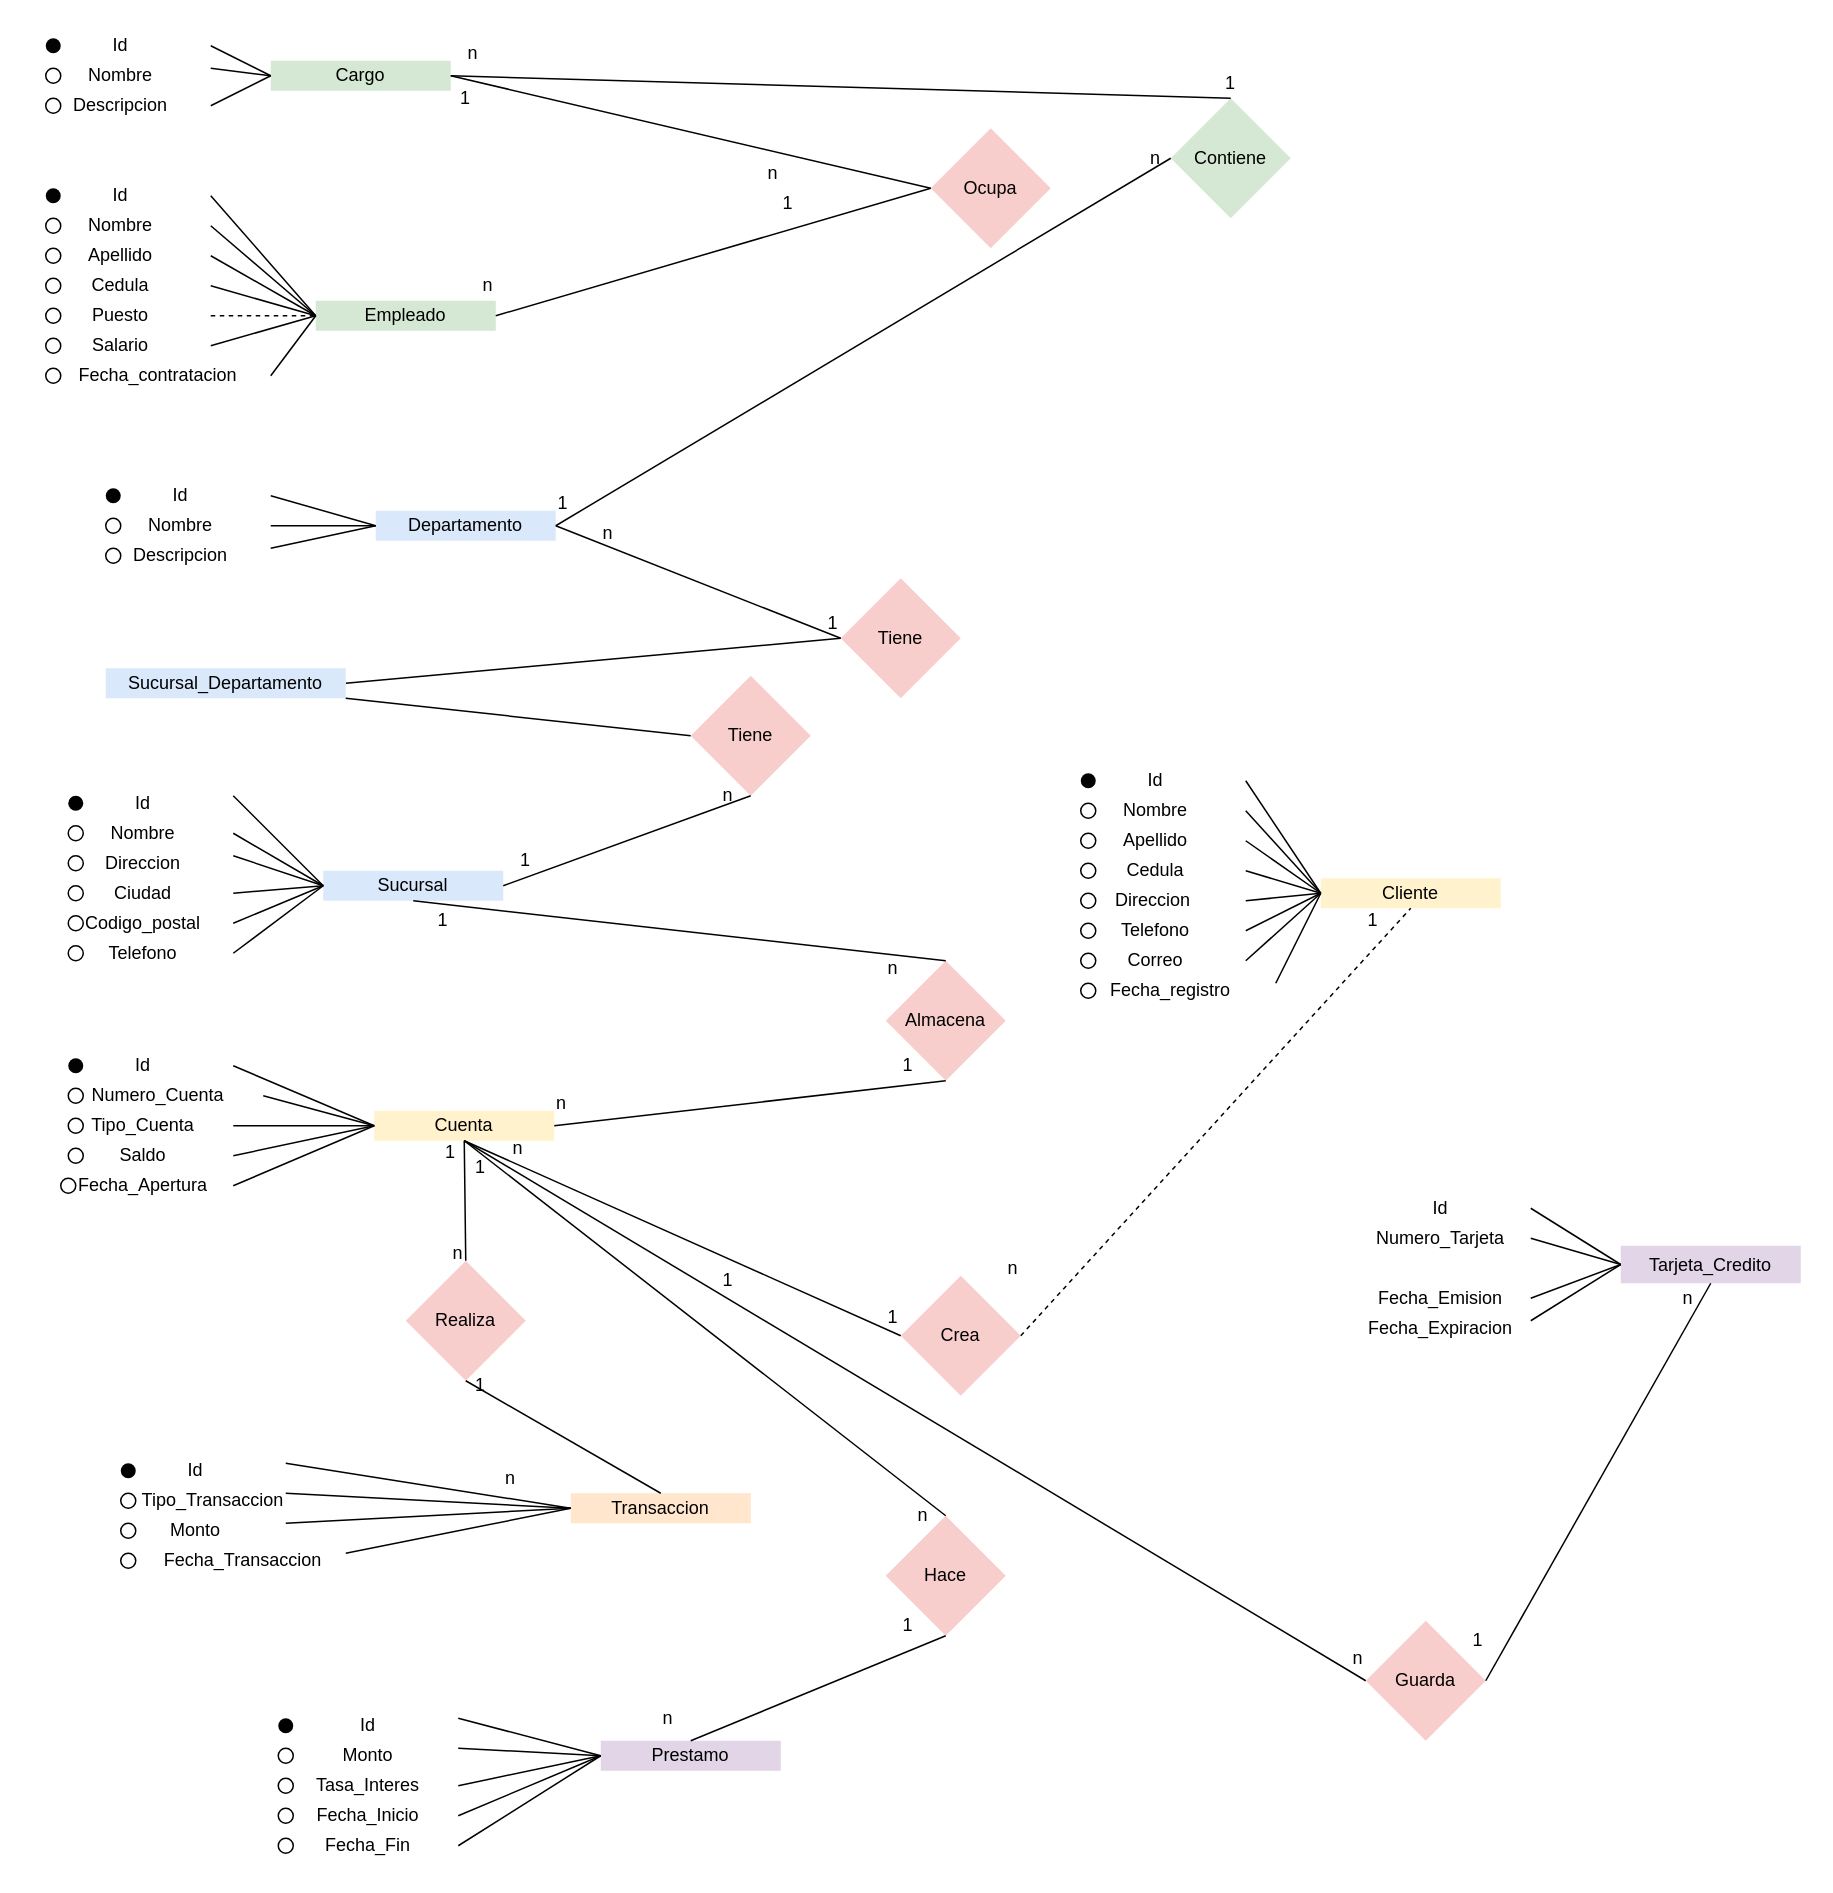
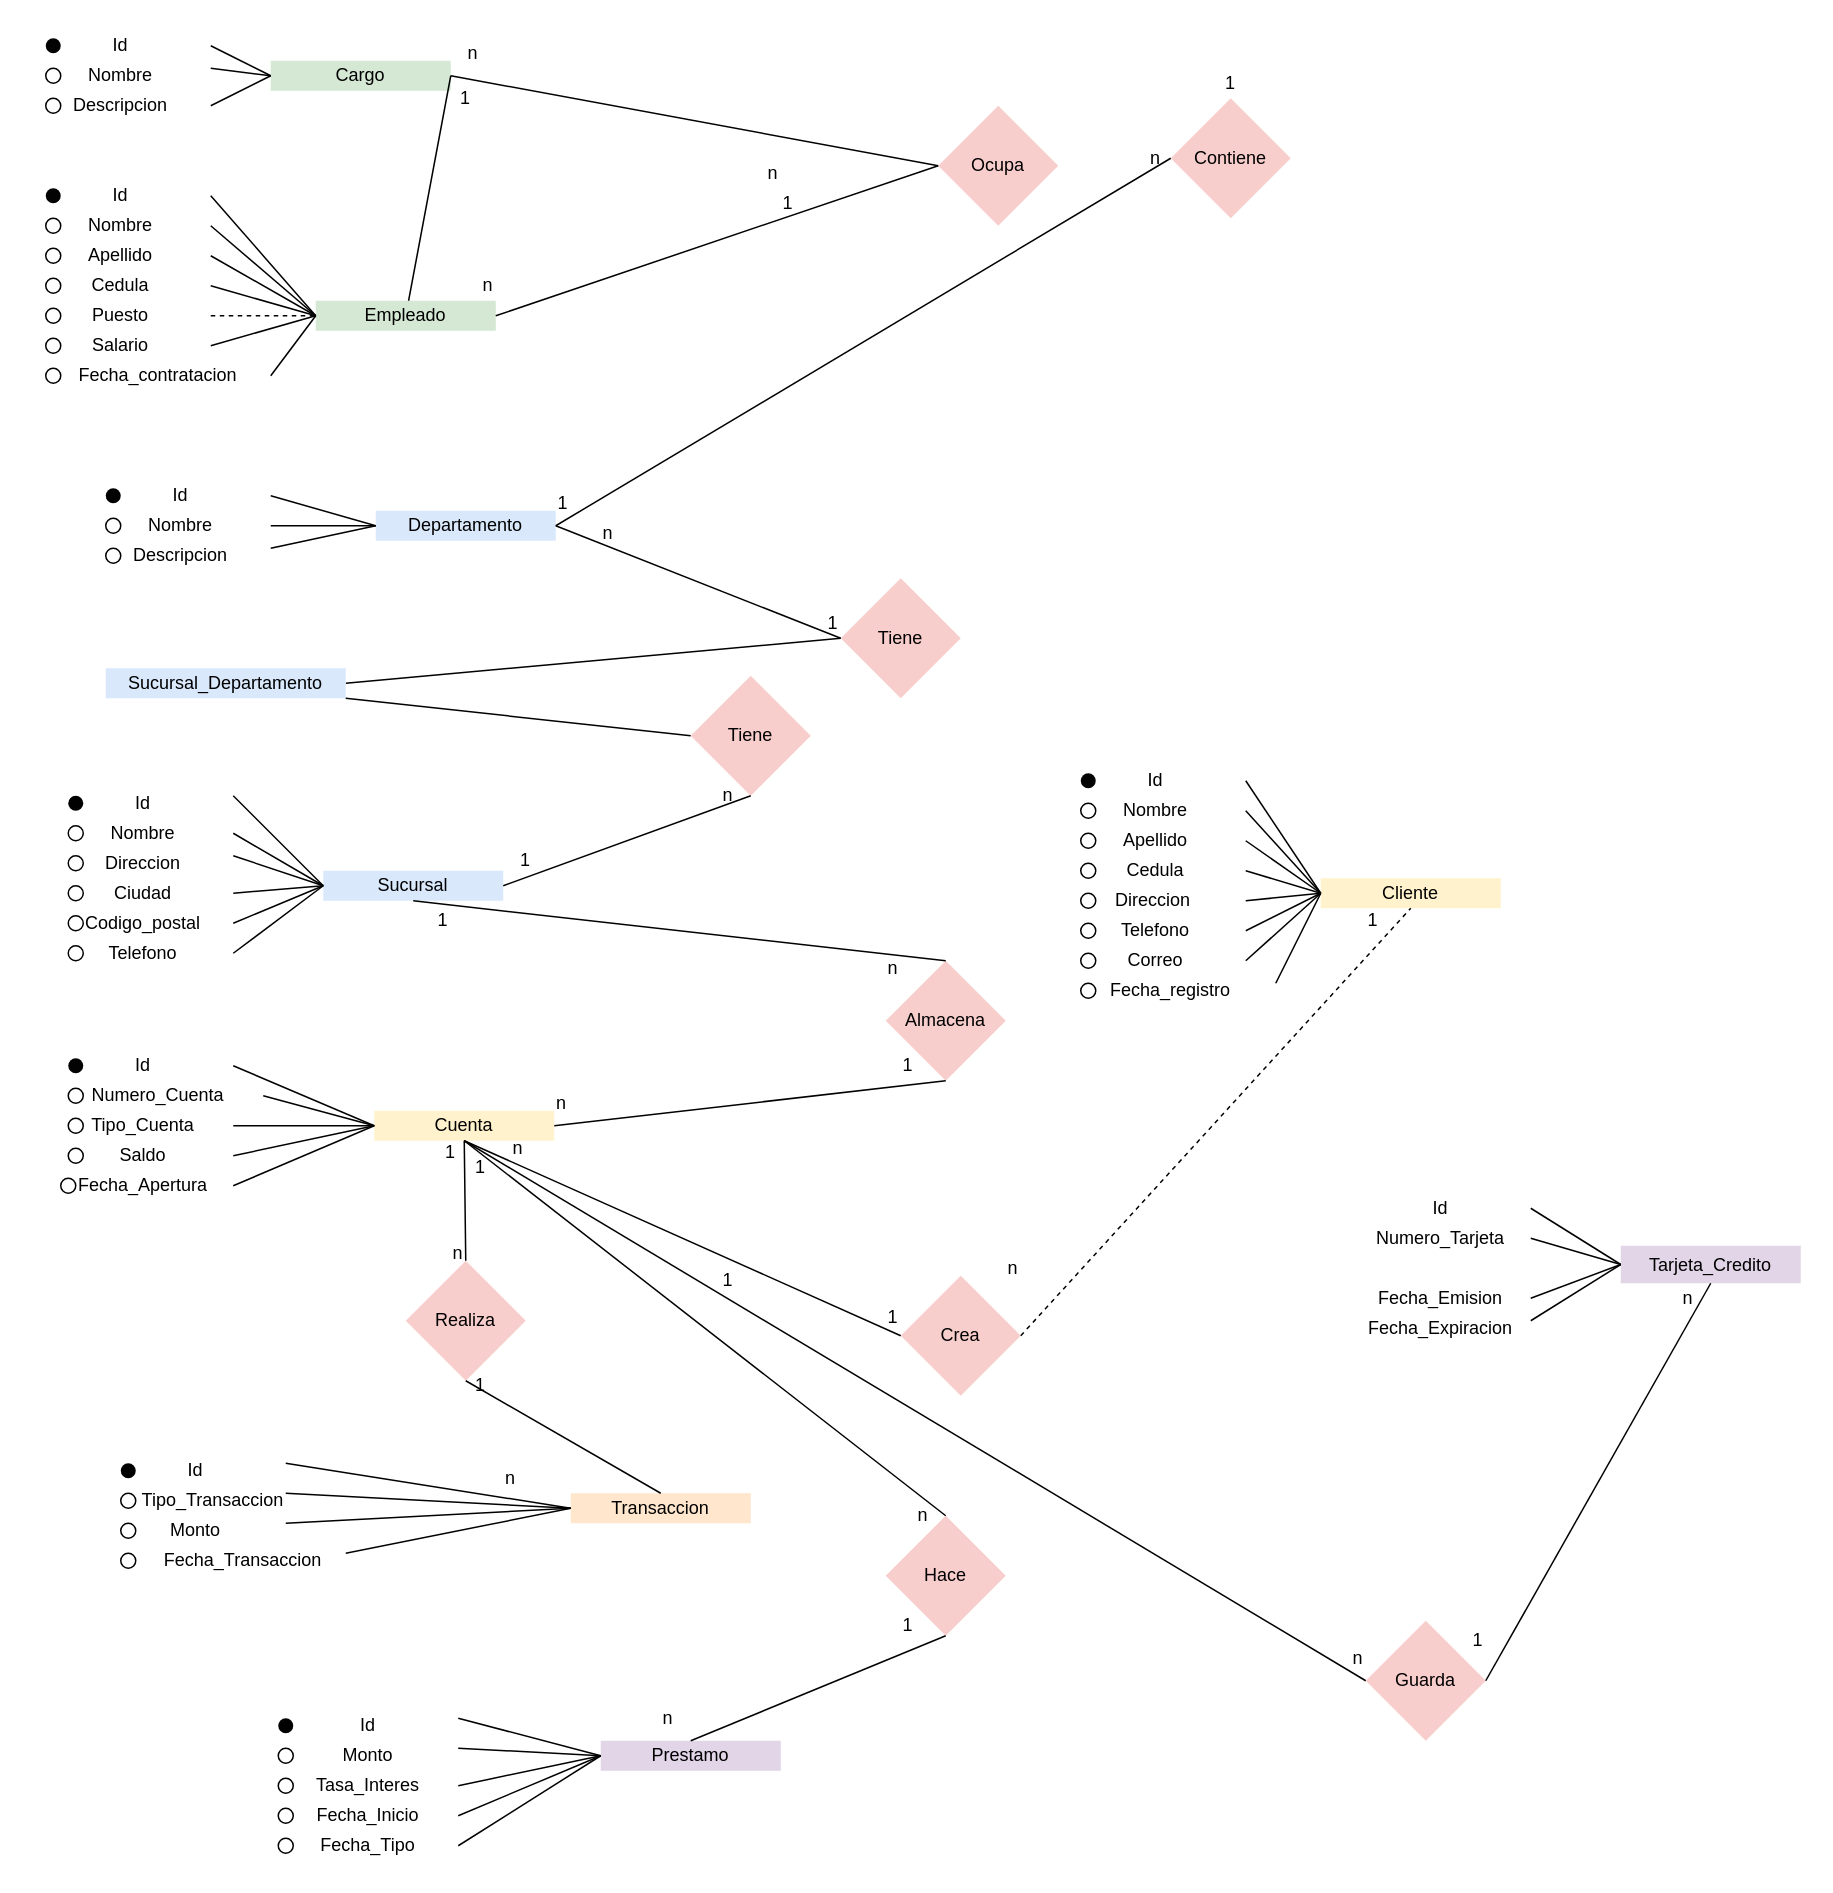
(846, 87) -> (429, 189)
(1231, 158) -> (1231, 158)
(991, 188) -> (998, 166)
(368, 1846) -> (368, 1846)
